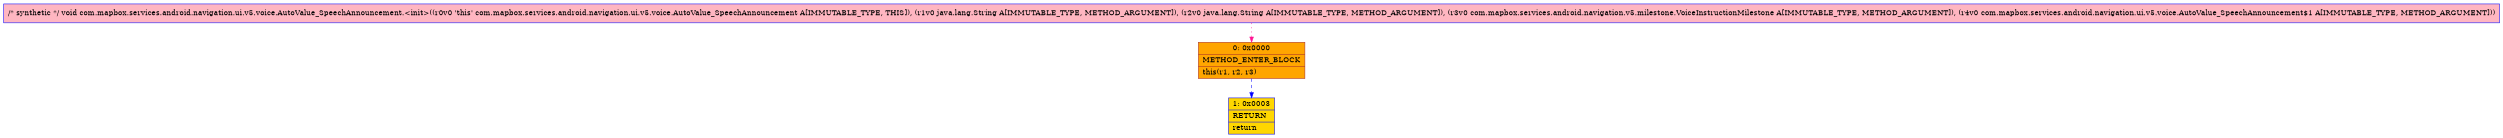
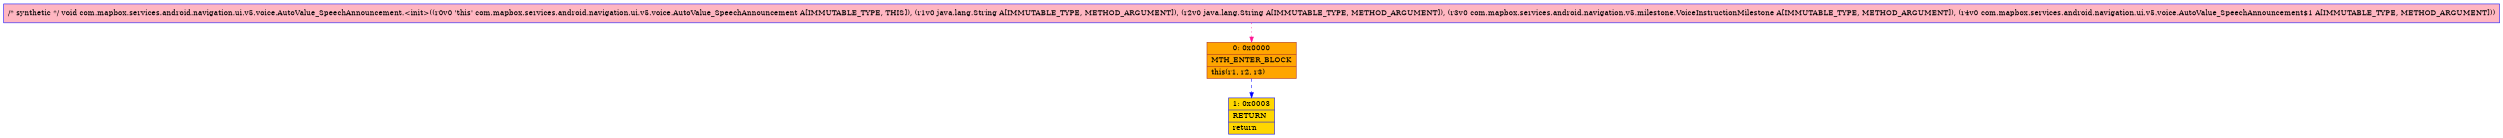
(1252, 60) -> (1252, 60)
